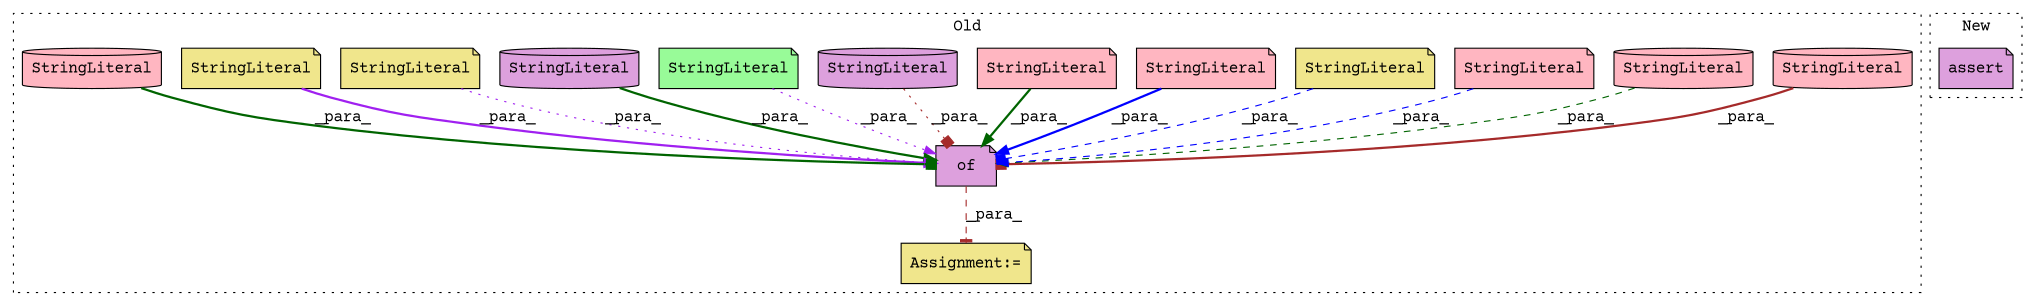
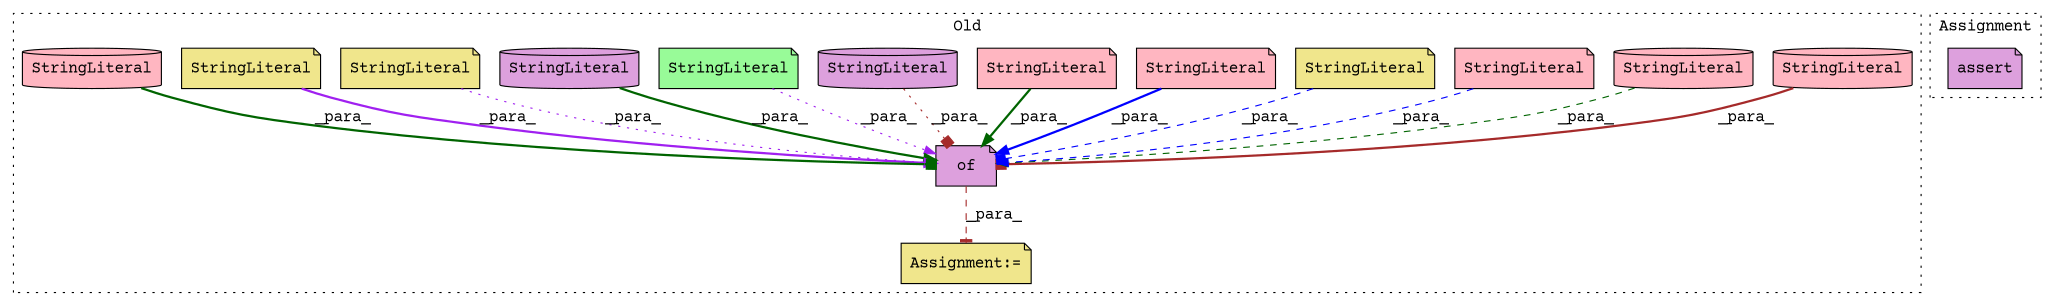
(1976, 26) -> (1986, 26)
